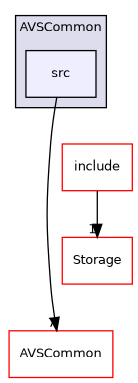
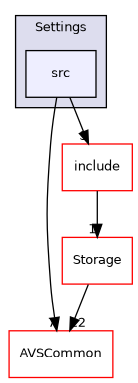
(61, 28) -> (61, 28)
none -> (77, 115)
none -> (82, 301)
